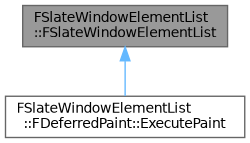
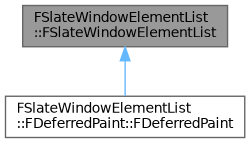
(125, 117) -> (125, 117)
